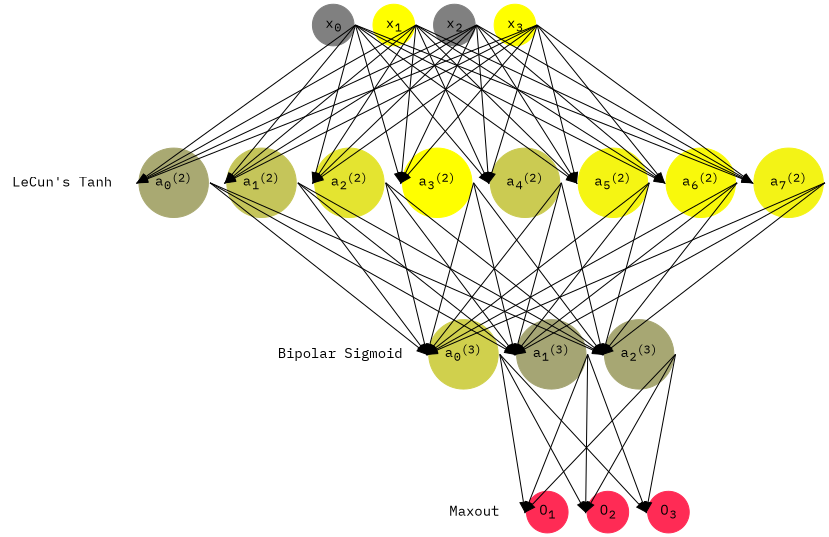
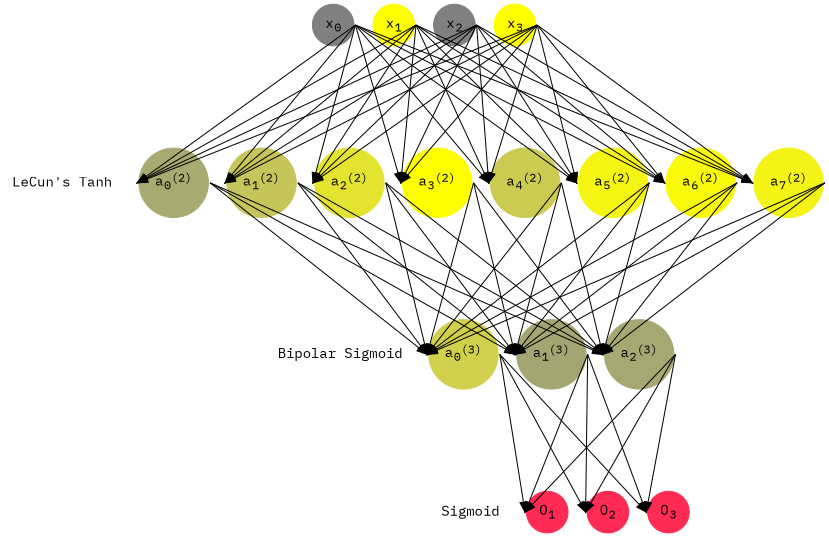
(475, 512) -> (471, 512)
